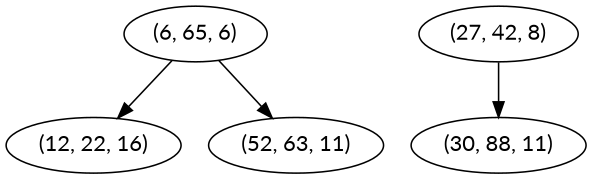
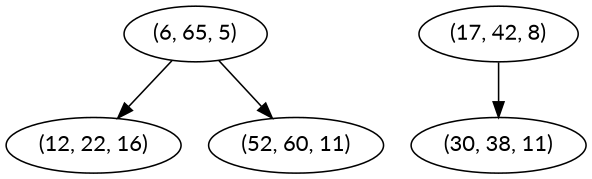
(196, 34) -> (196, 34)
(499, 34) -> (499, 34)
(296, 145) -> (296, 145)
(499, 145) -> (499, 145)
